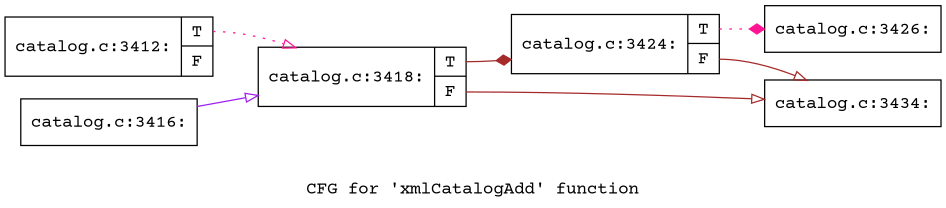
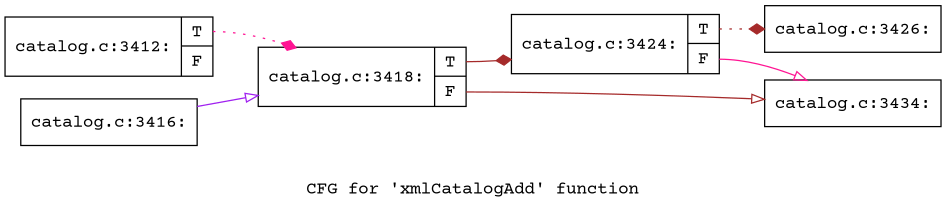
(734, 29) -> (734, 29)
(249, 35) -> (249, 35)
(758, 64) -> (758, 64)
